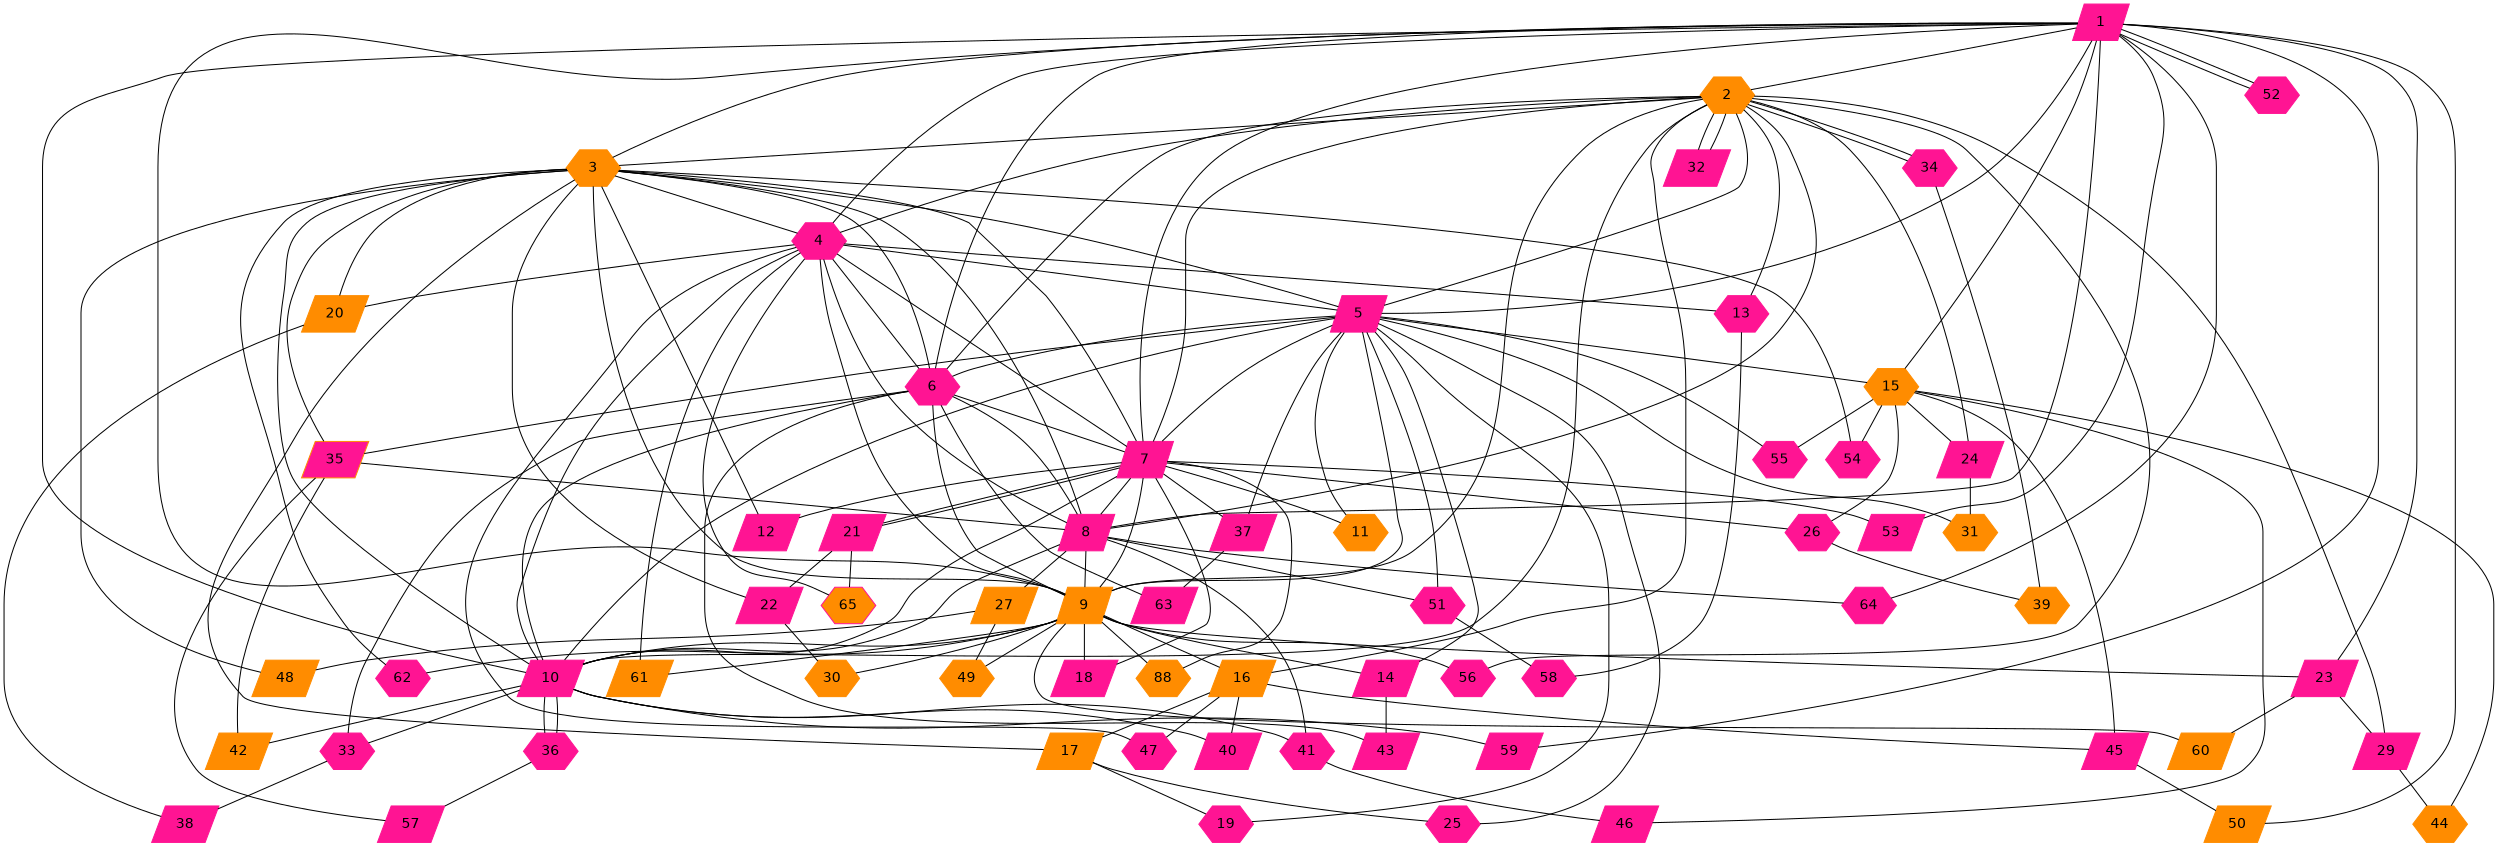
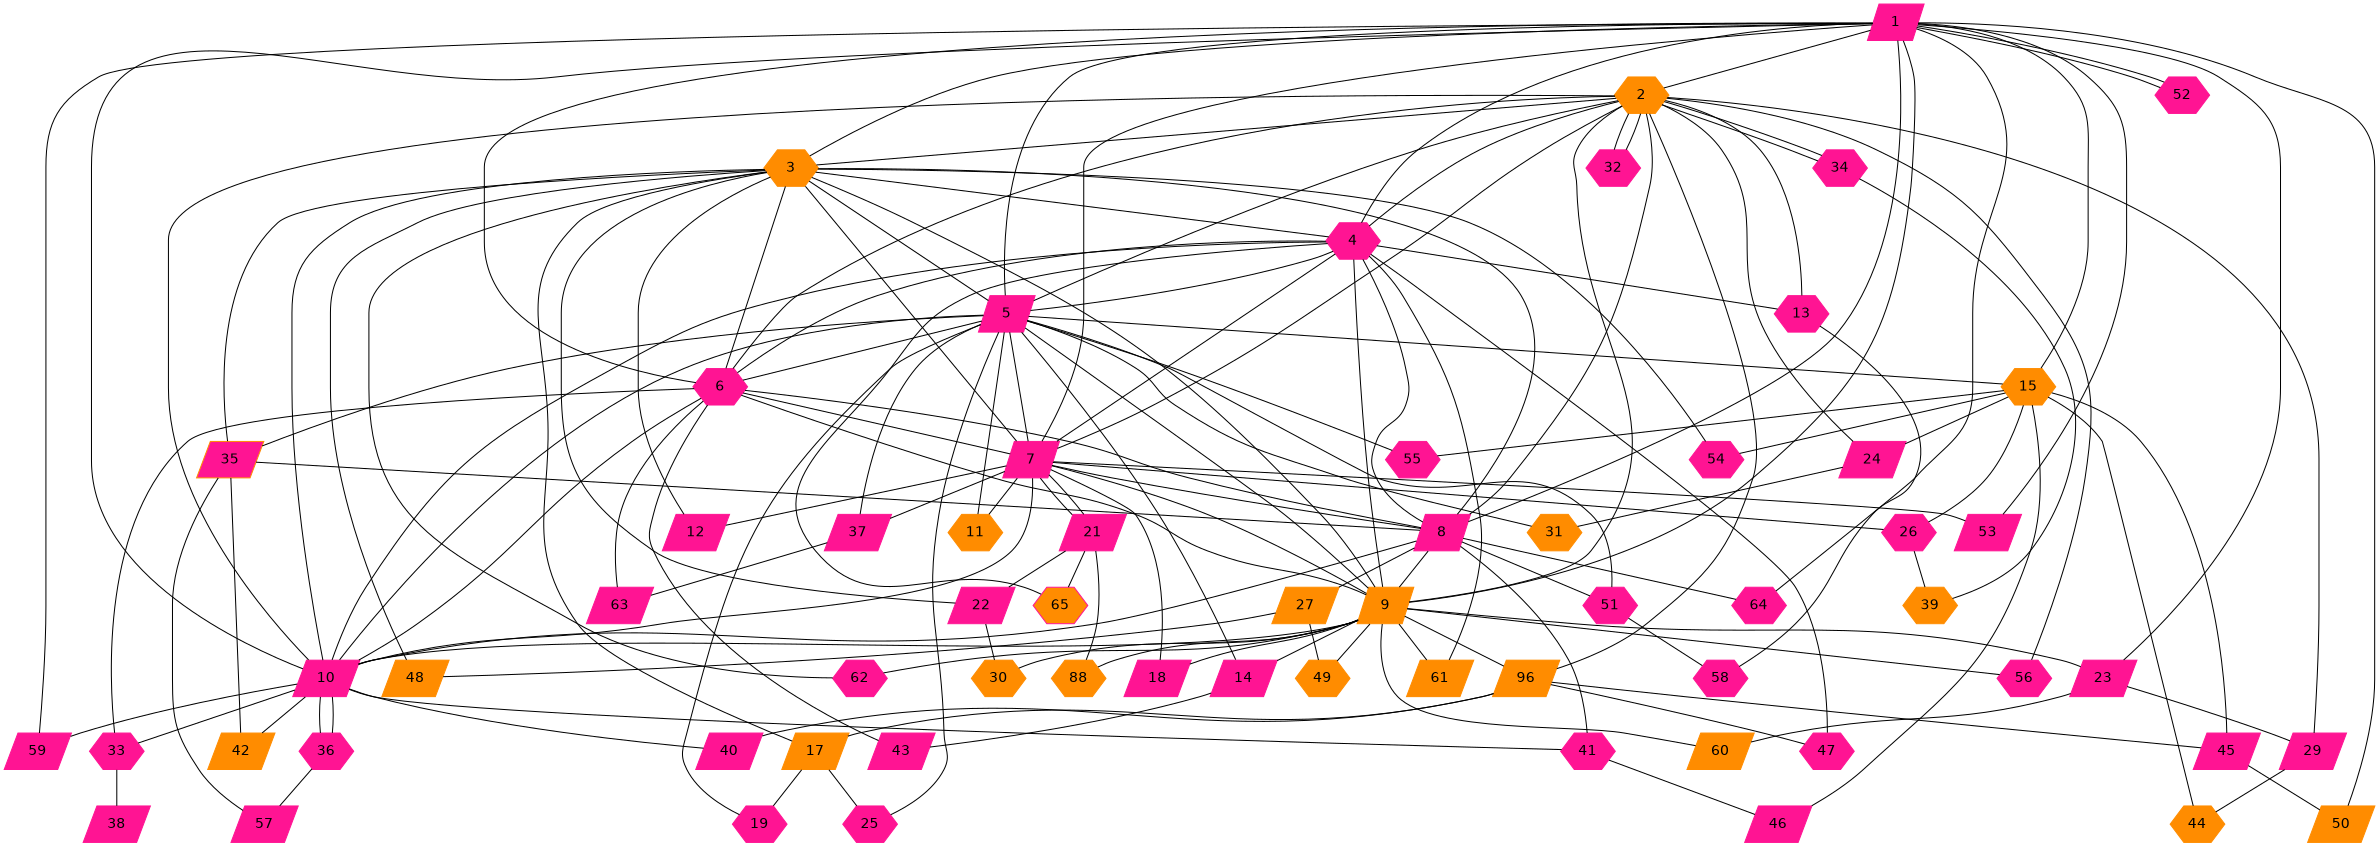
(1697, 168) -> (1613, 168)
(335, 314) -> none
(1292, 548) -> (1099, 606)
(1242, 678) -> (1526, 678)
